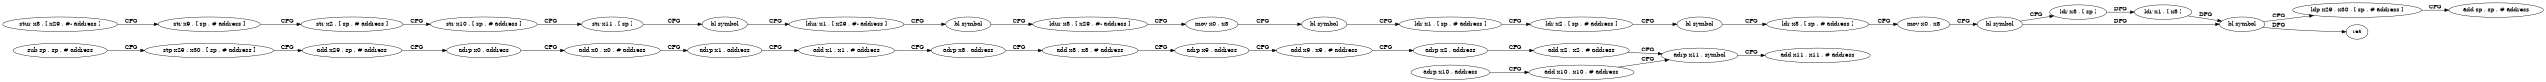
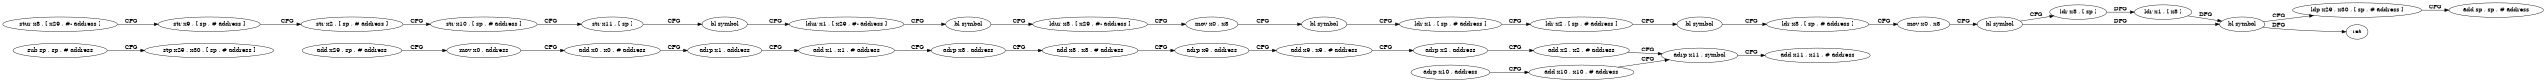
(286, 51) -> none
(484, 51) -> (484, 51)
